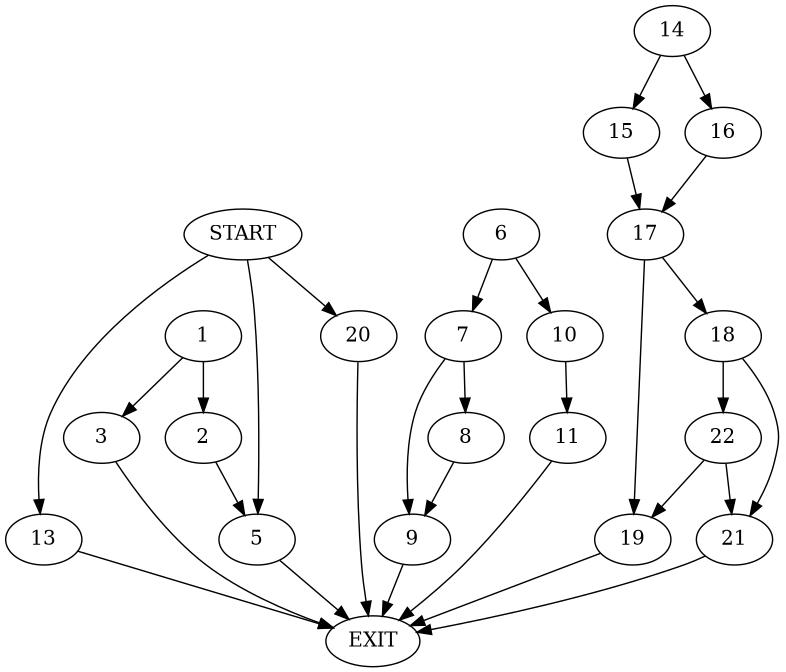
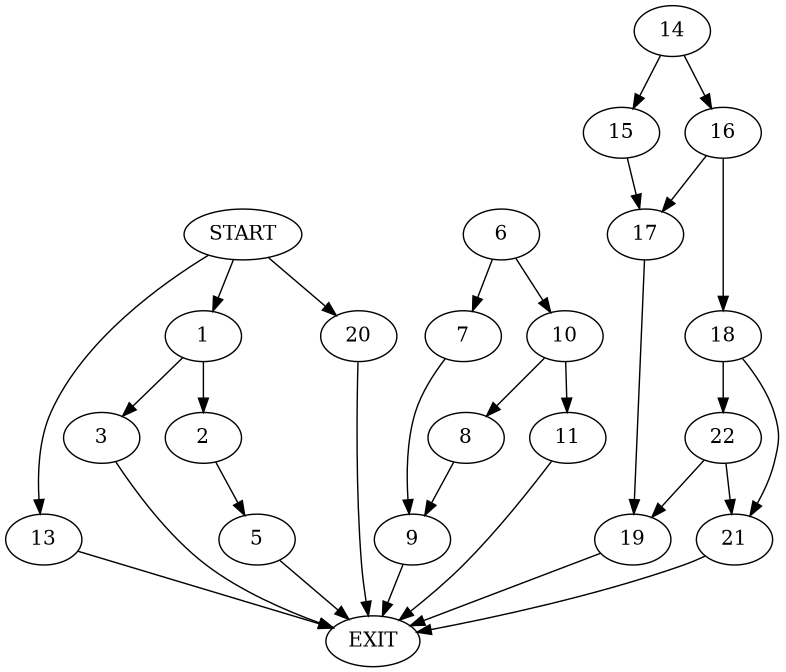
(680, 280) -> (723, 227)
(258, 379) -> (226, 279)
(465, 380) -> (521, 382)
